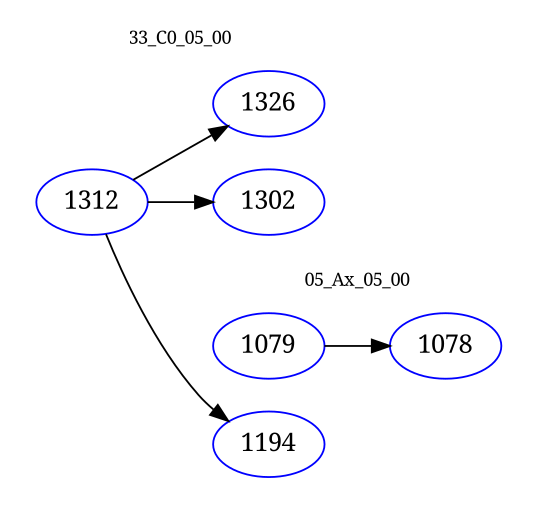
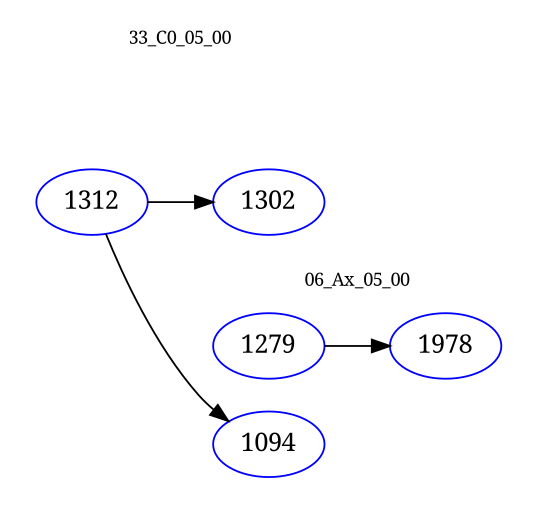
(269, 104) -> none
(357, 281) -> (357, 281)
(269, 346) -> (269, 346)
(446, 346) -> (446, 346)
(269, 444) -> (269, 444)
